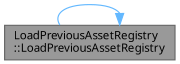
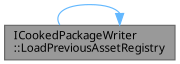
(90, 43) -> (90, 43)
